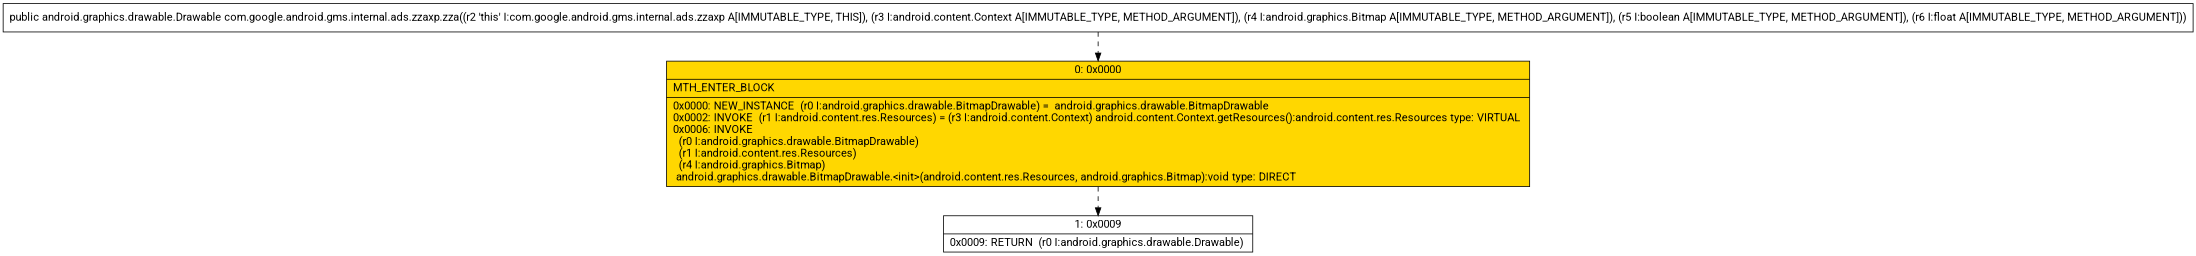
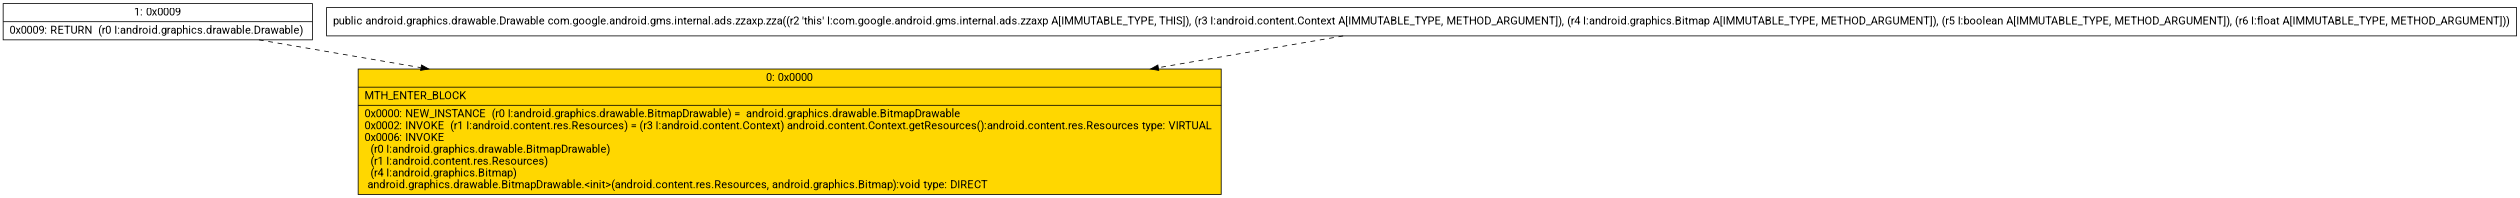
(1098, 197) -> (340, 54)
